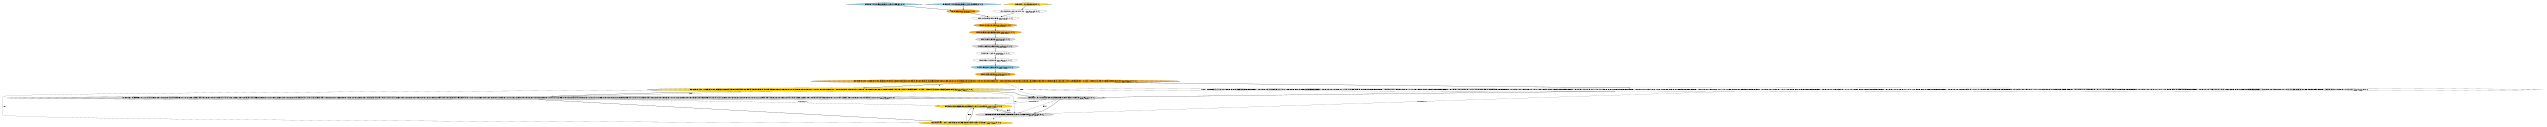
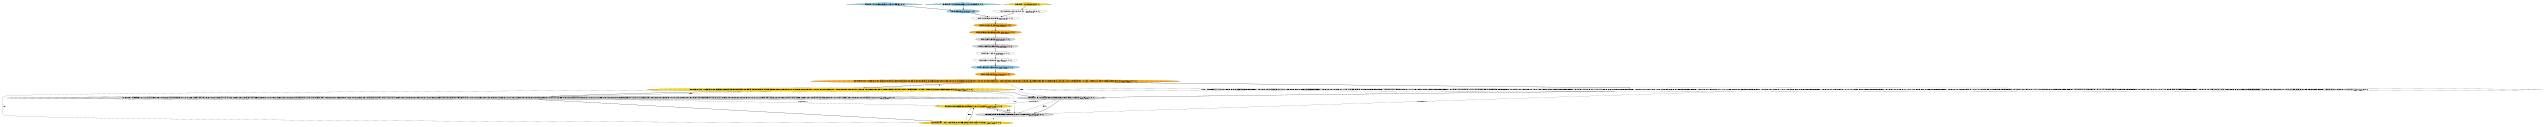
(963, 11) -> (963, 11)
